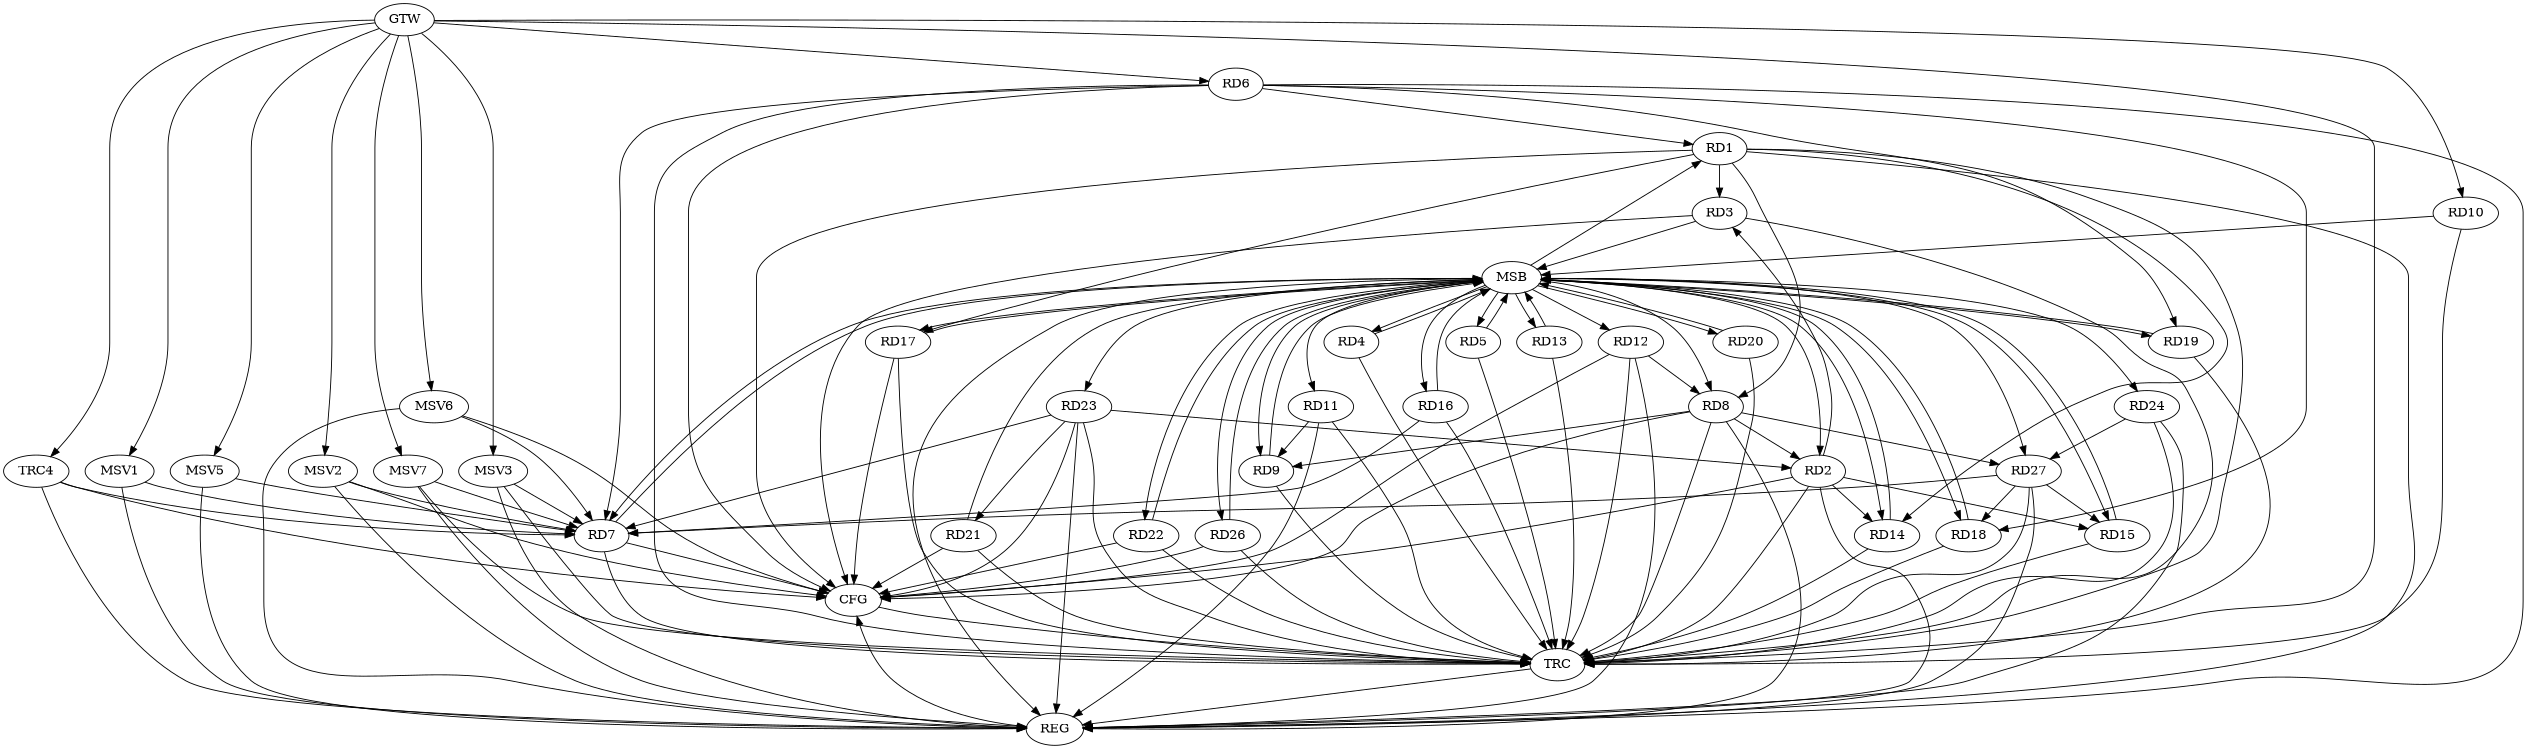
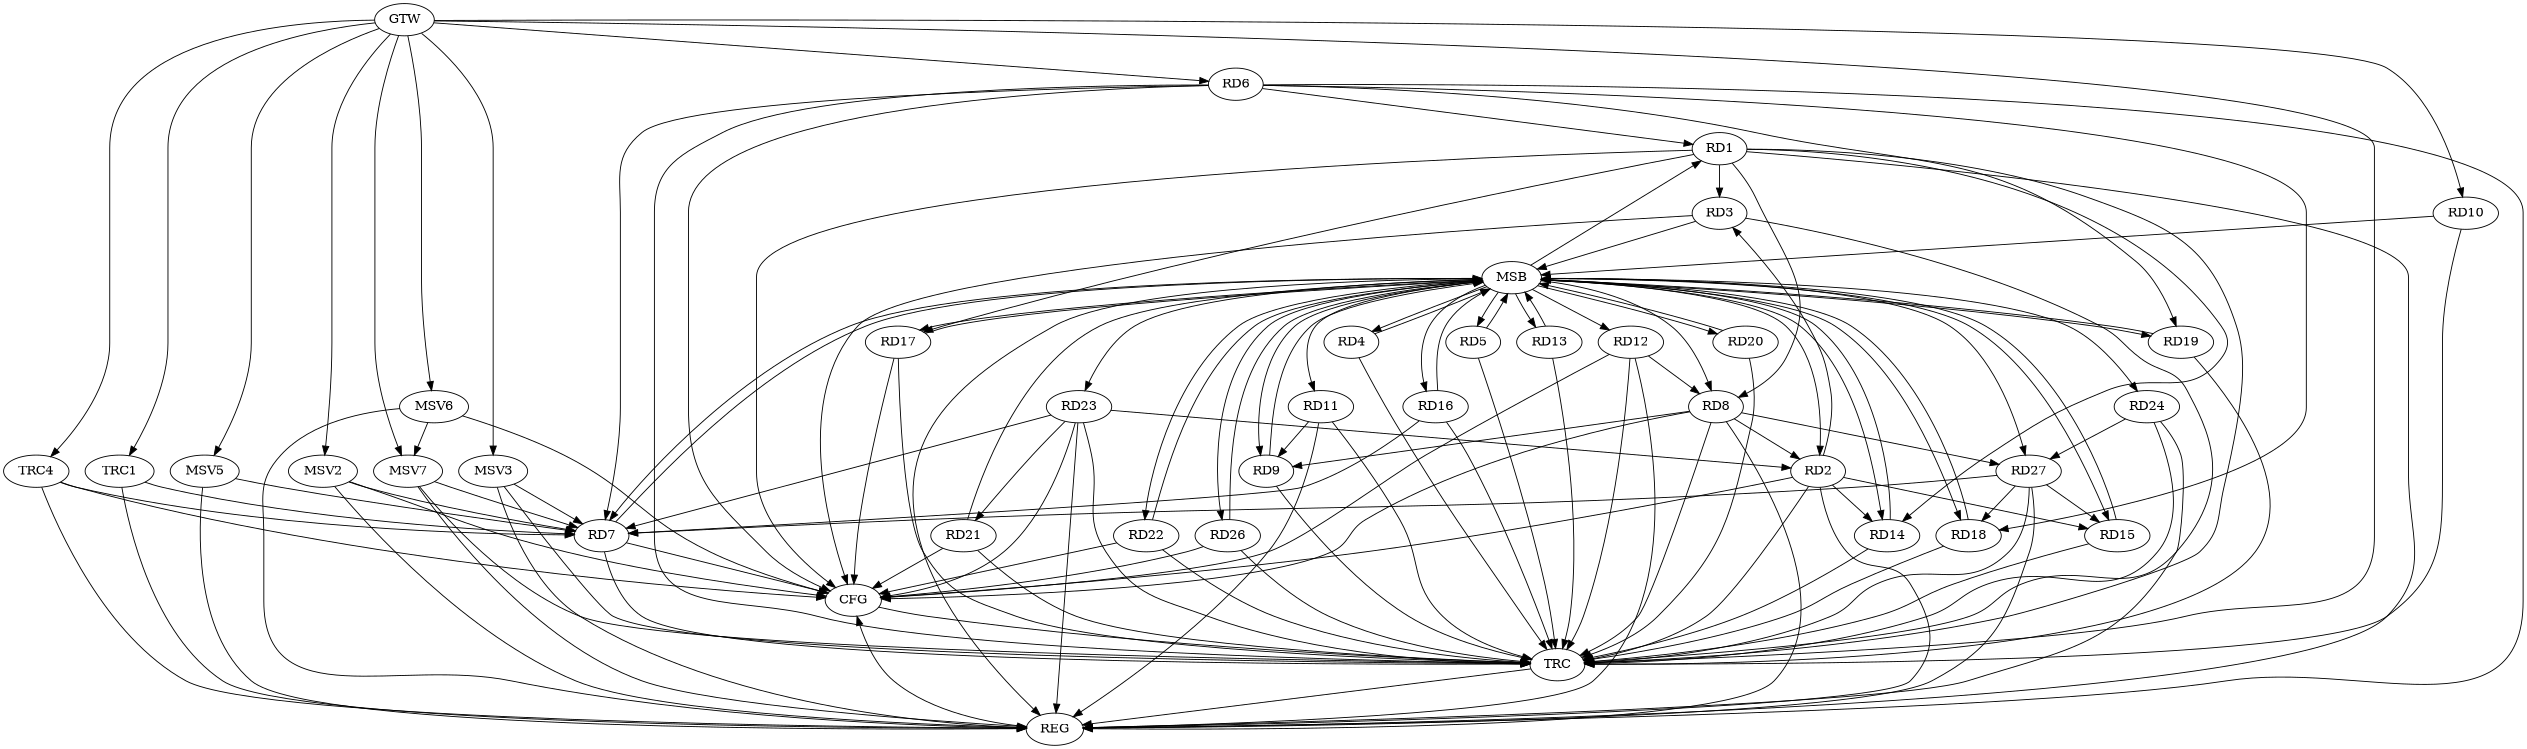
(533, 453) -> (423, 435)
(120, 471) -> (120, 471)
